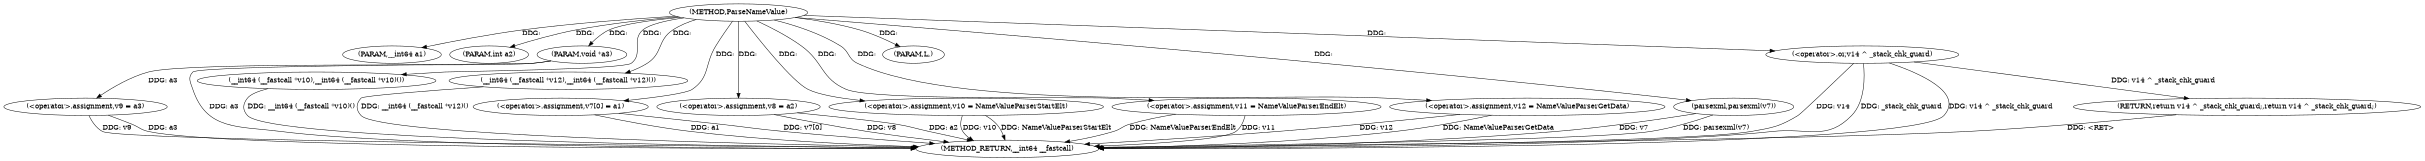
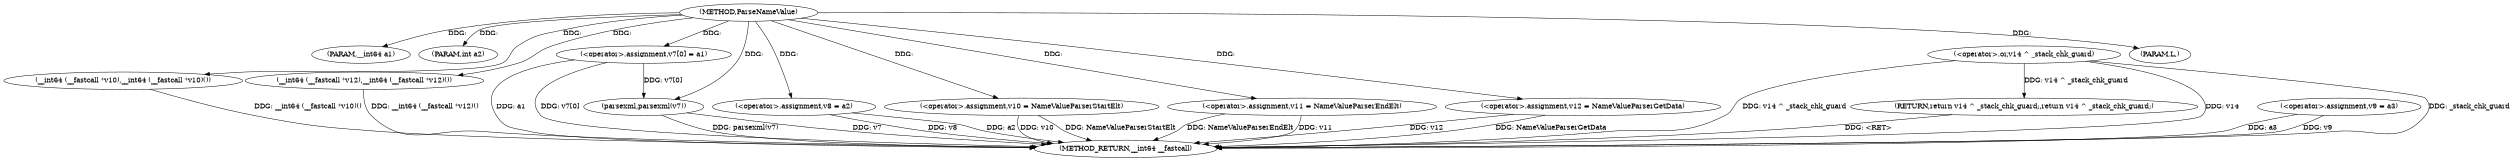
(1287, 33) -> none
(582, 55) -> none
none -> (644, 78)
